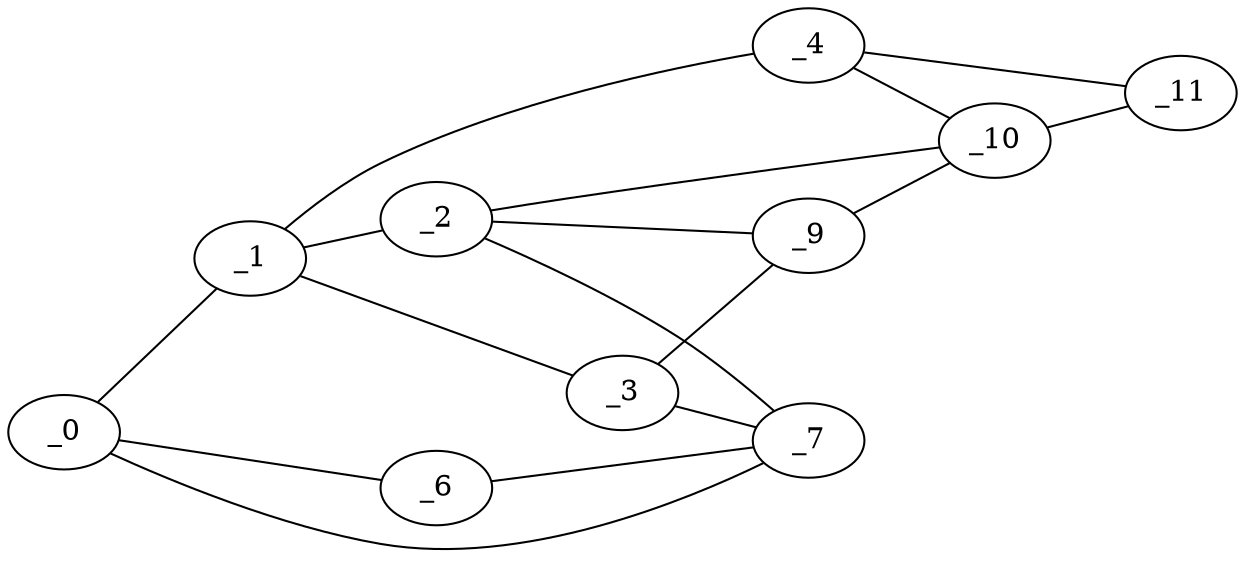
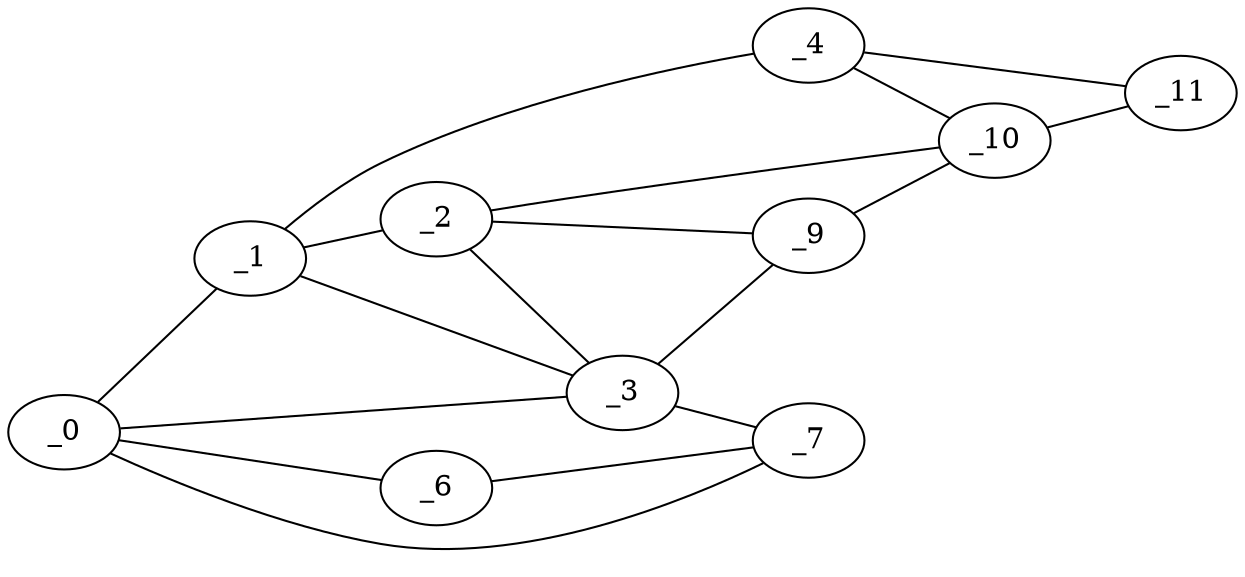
(637, 312) -> (530, 306)
none -> (344, 413)
